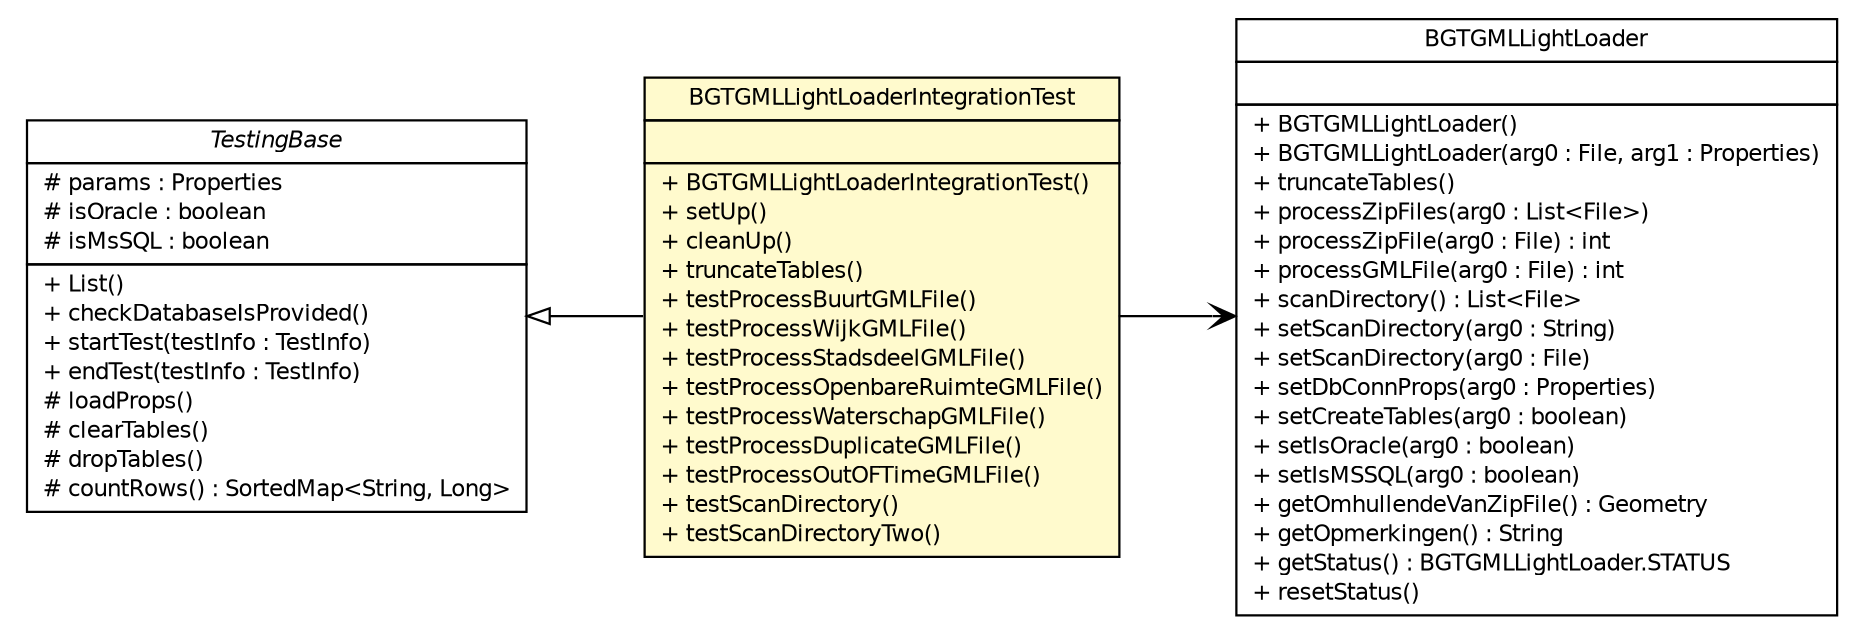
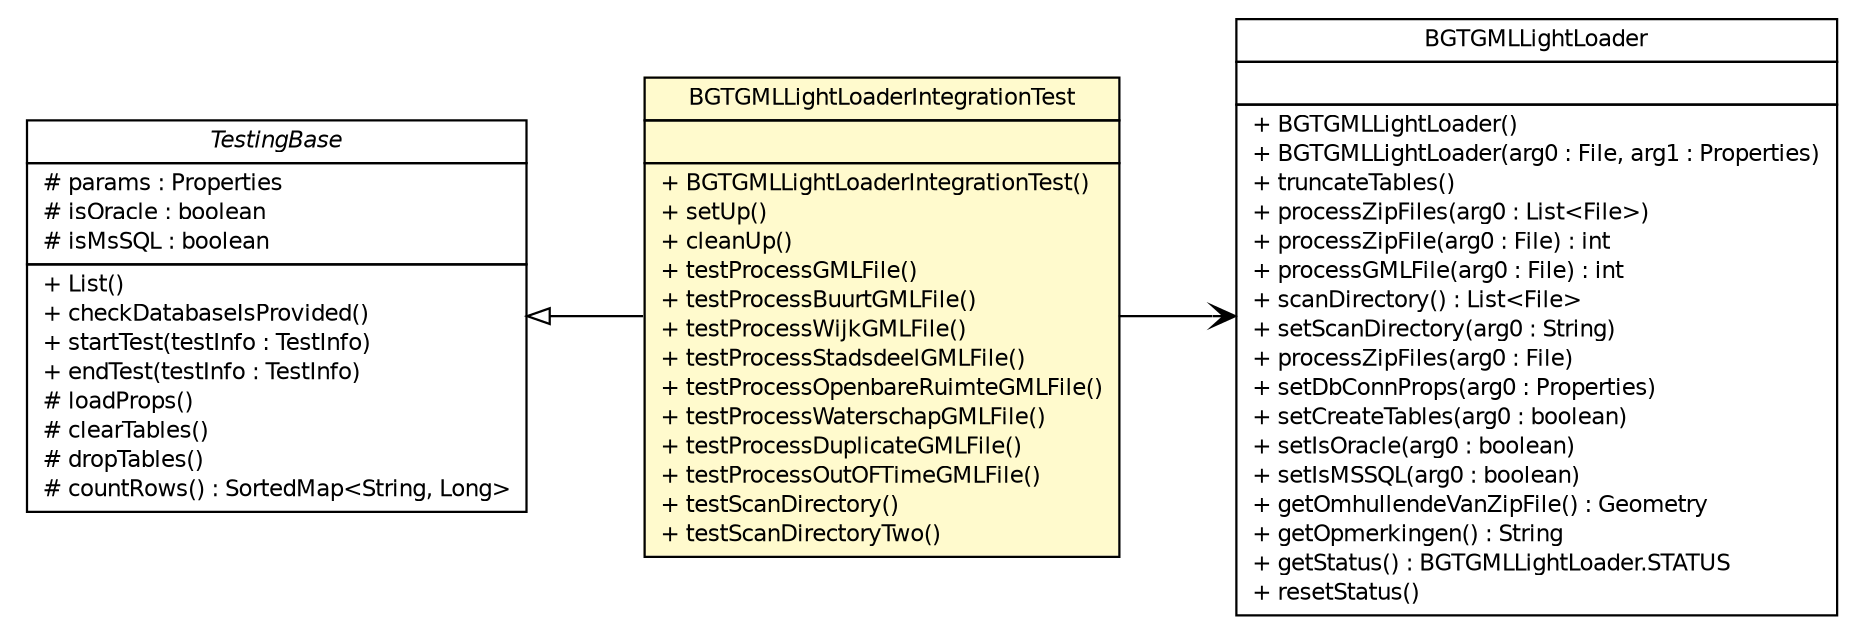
(763, 271) -> (790, 271)
(1422, 359) -> (1413, 359)
